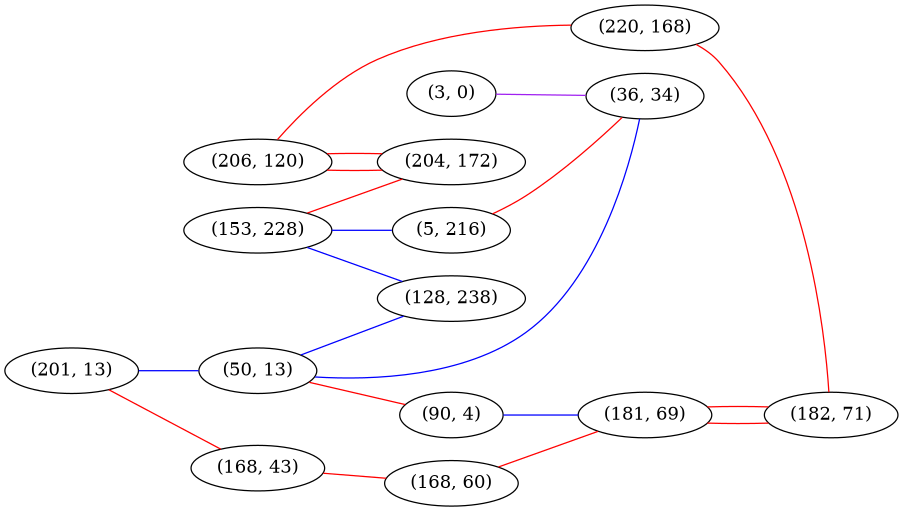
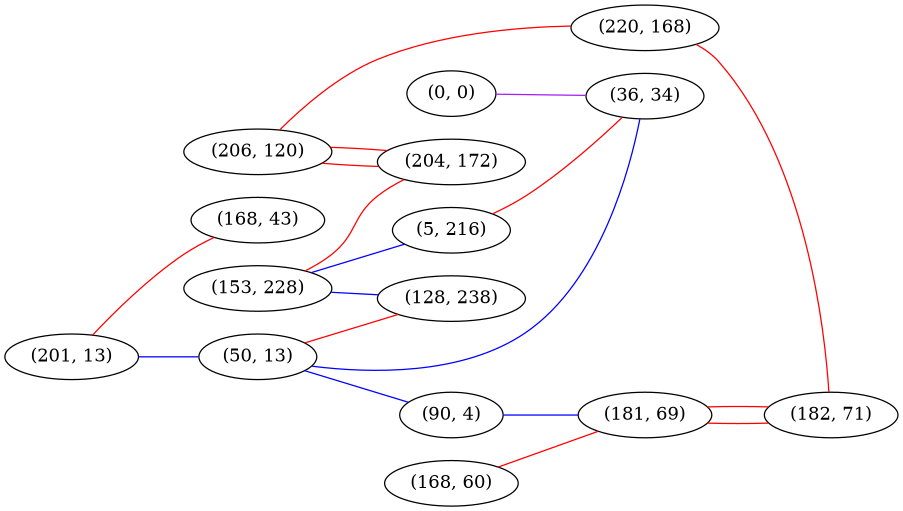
(451, 94) -> (451, 94)
(352, 336) -> (351, 329)
(357, 393) -> (357, 387)
(355, 476) -> none
